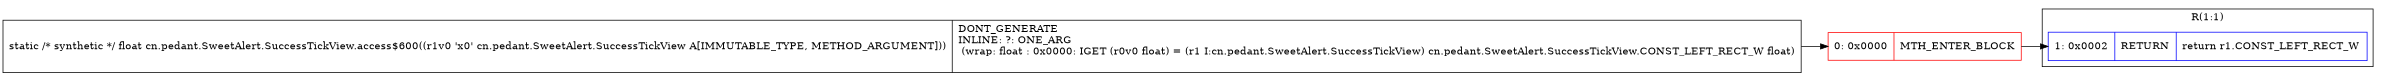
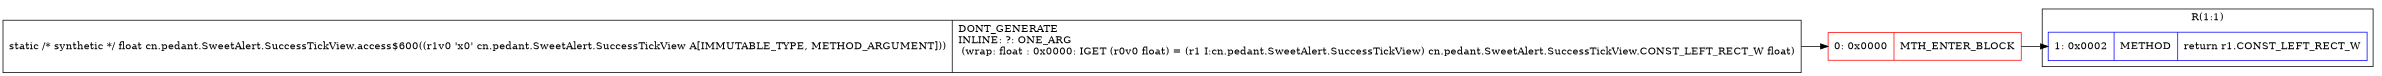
(2145, 46) -> (2146, 46)
